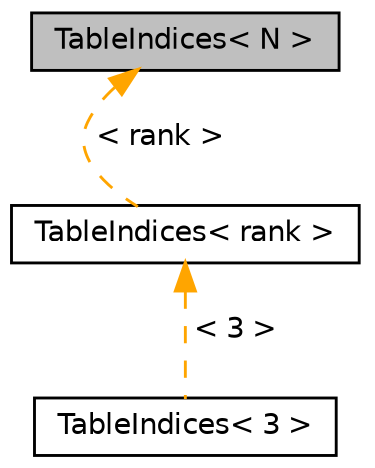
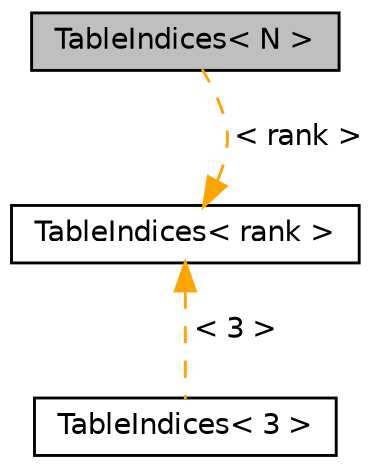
(86, 153) -> (226, 123)
